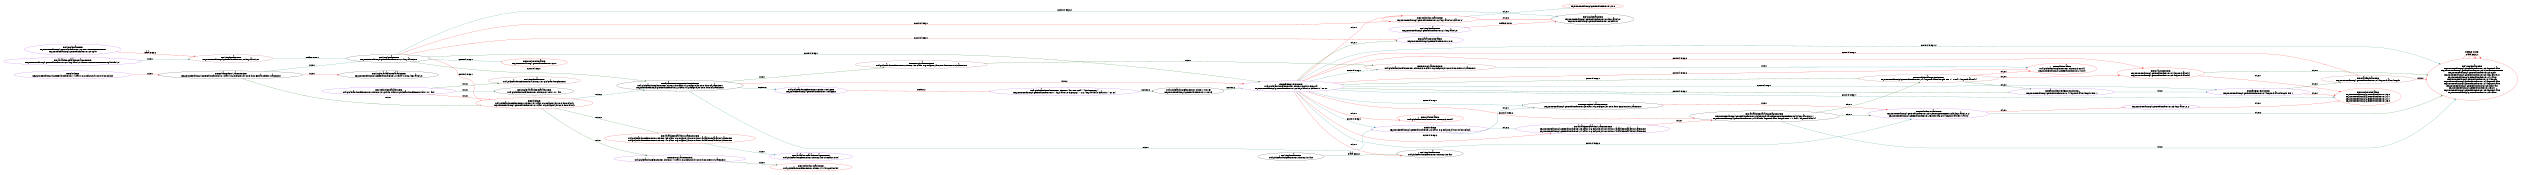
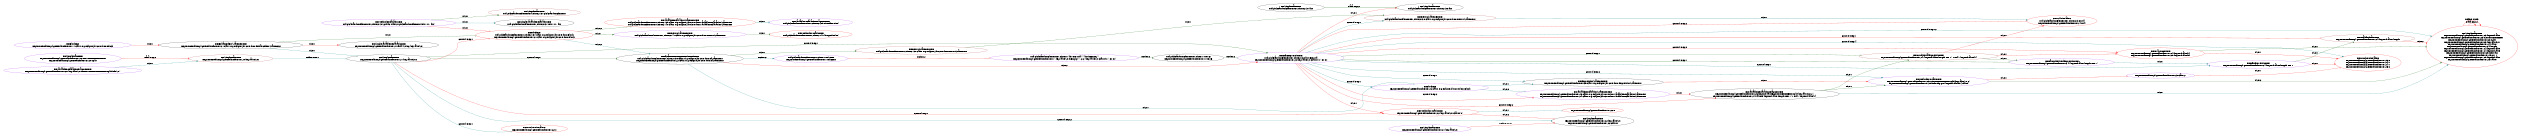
(1430, 40) -> none
(2161, 107) -> (2161, 76)
(1430, 118) -> none
